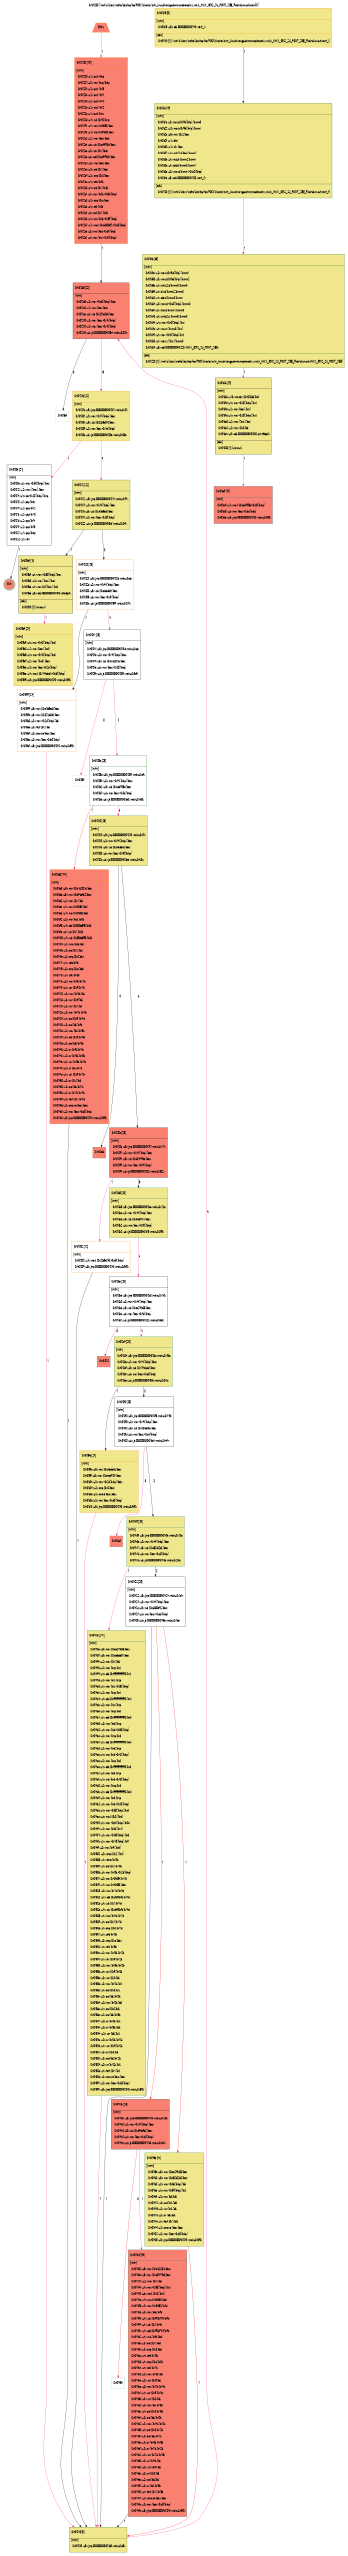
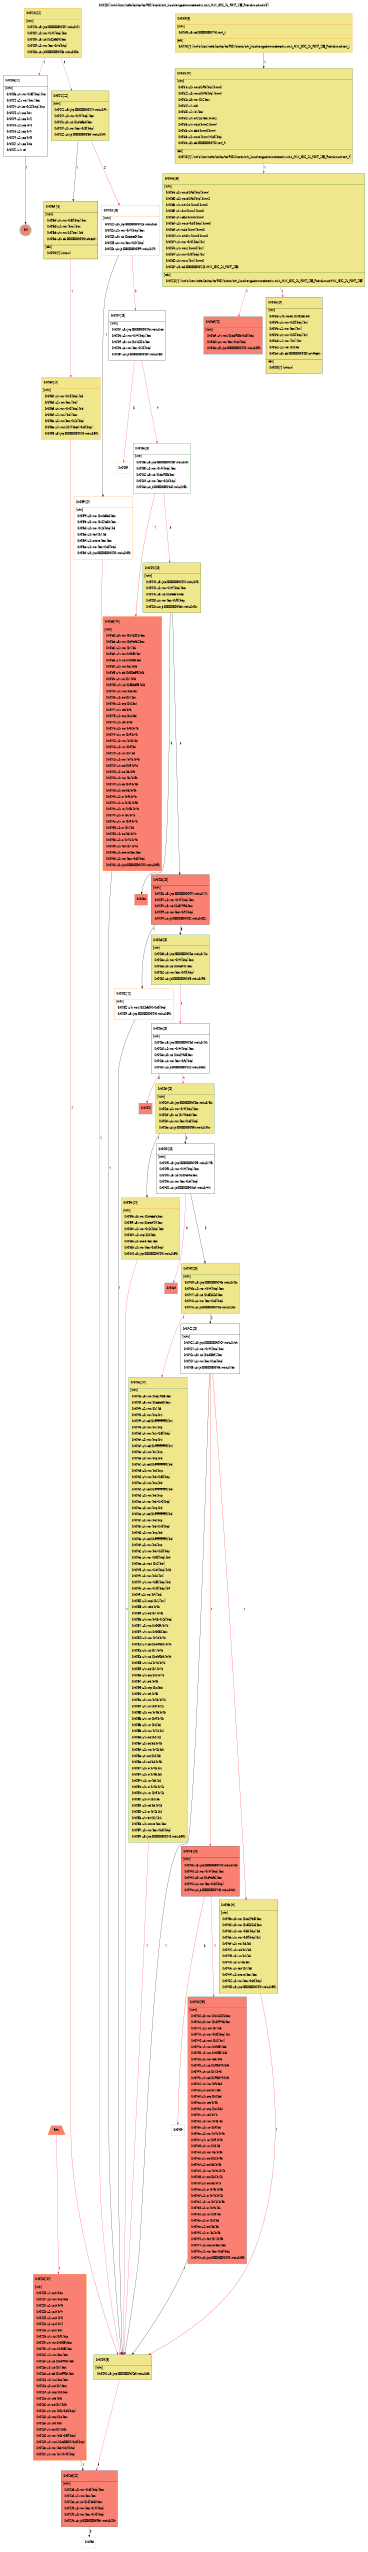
(101, 364) -> none
(243, 469) -> (243, 301)
(103, 544) -> (105, 172)
(102, 1207) -> (144, 954)
none -> (71, 1399)
